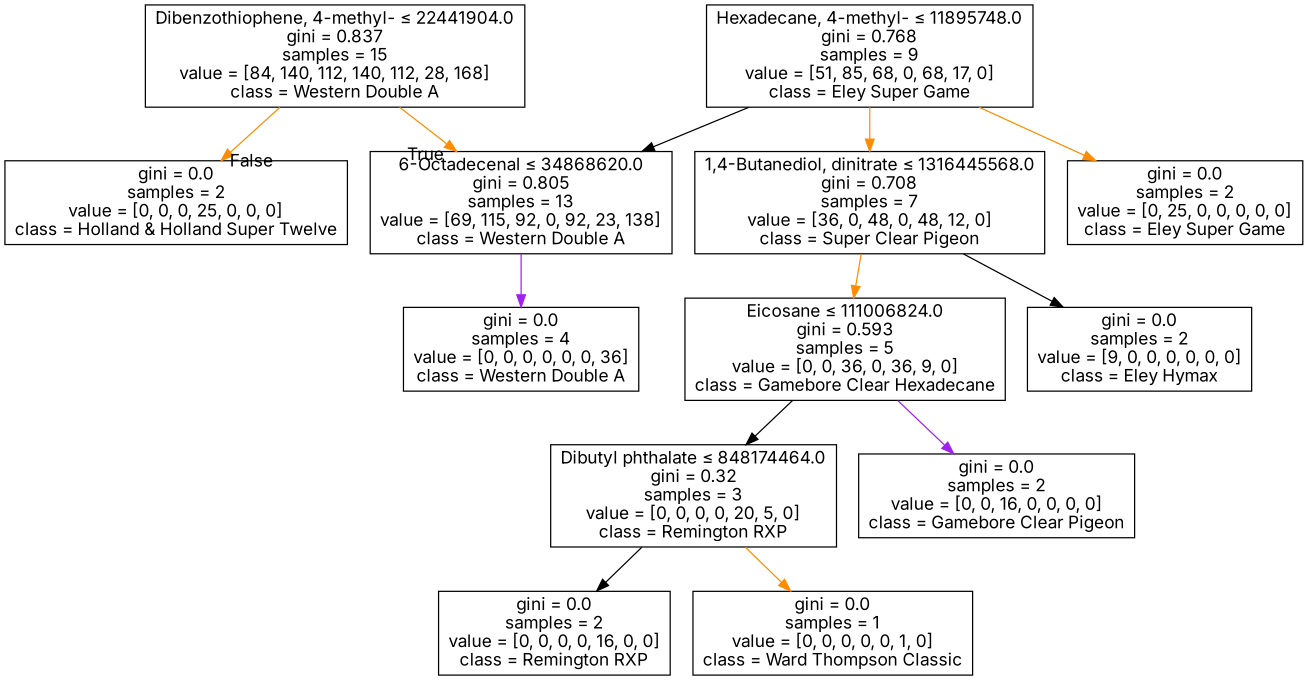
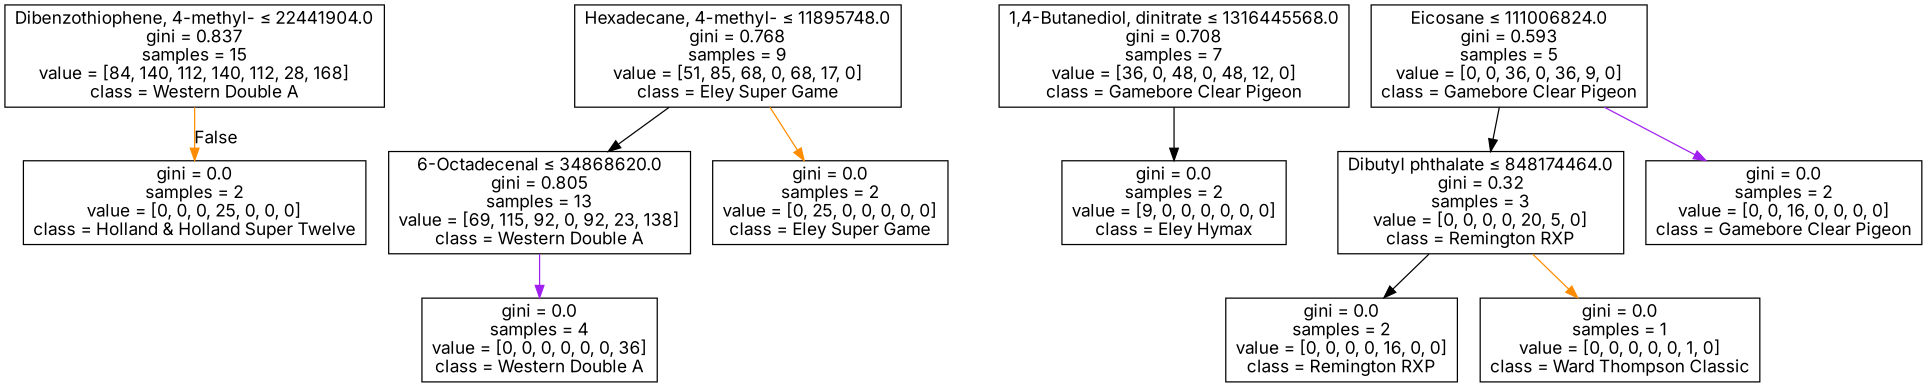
(870, 123) -> none
(423, 125) -> none
(870, 239) -> (1174, 92)
(858, 270) -> none
(845, 386) -> (1509, 92)
